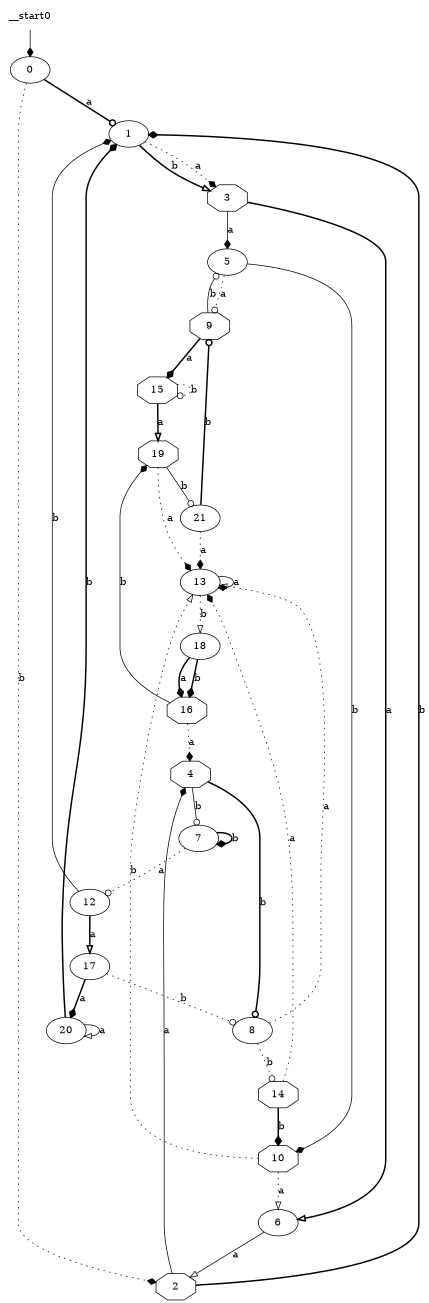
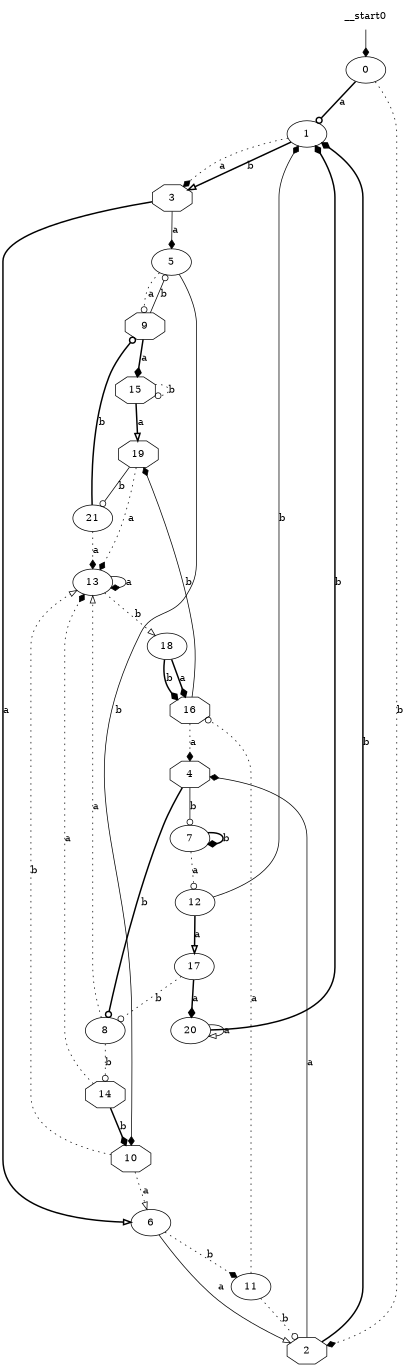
none -> (251, 1287)
